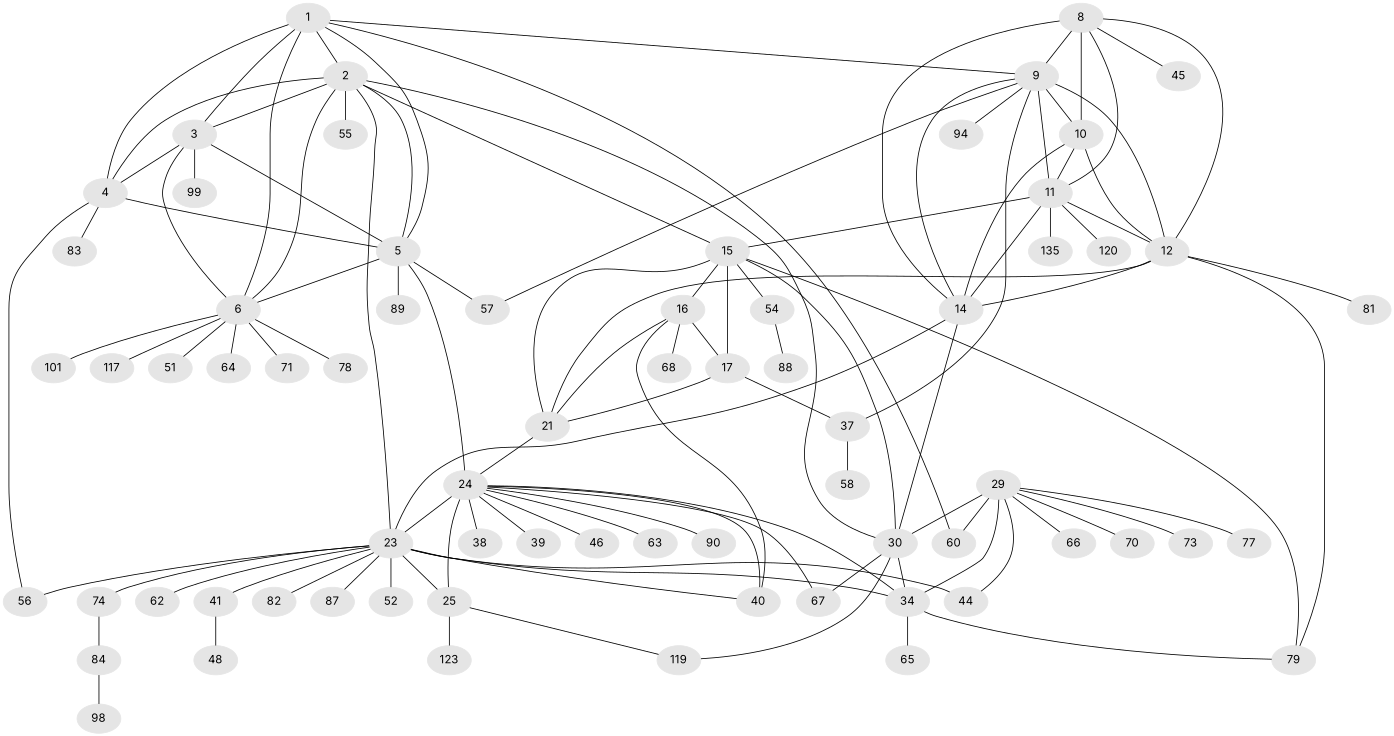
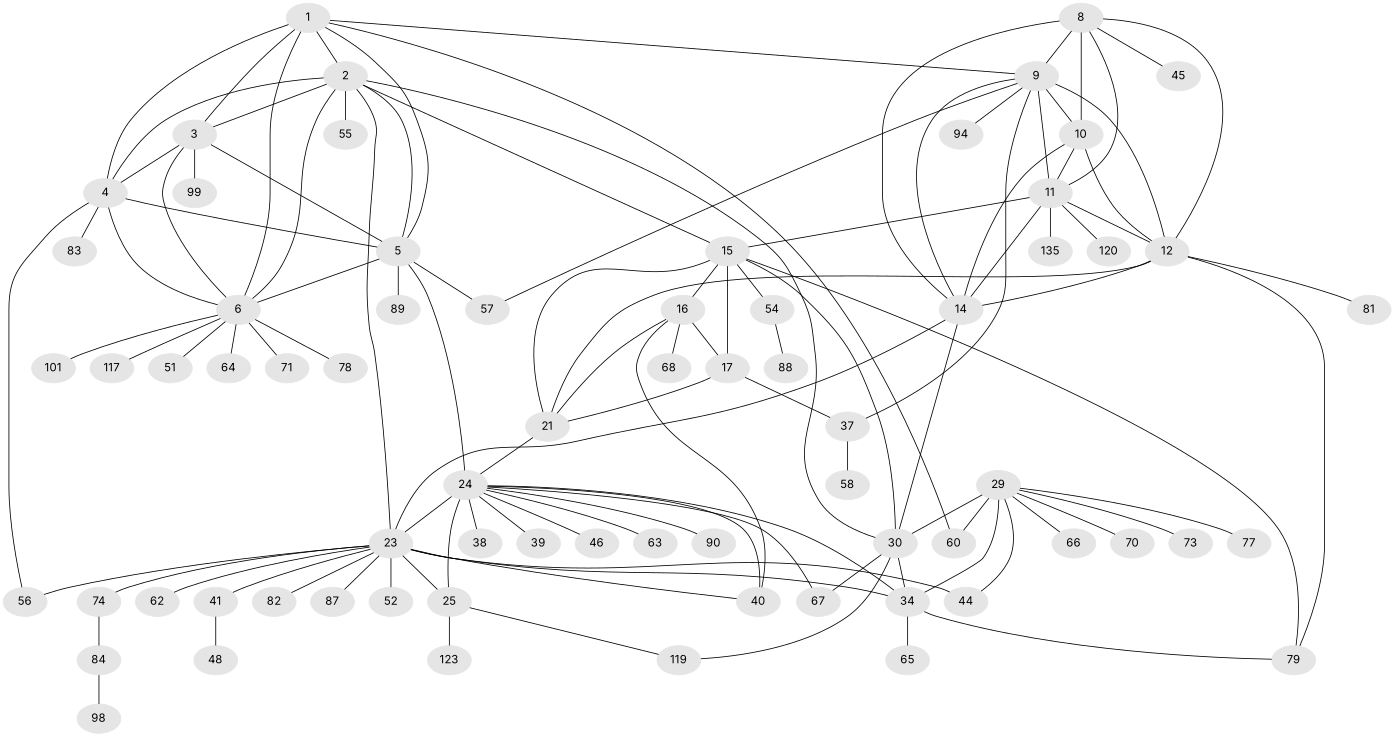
none -> (147, 273)
